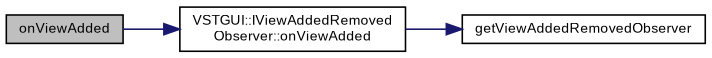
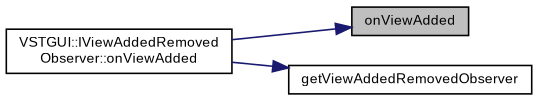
(144, 29) -> (284, 34)
